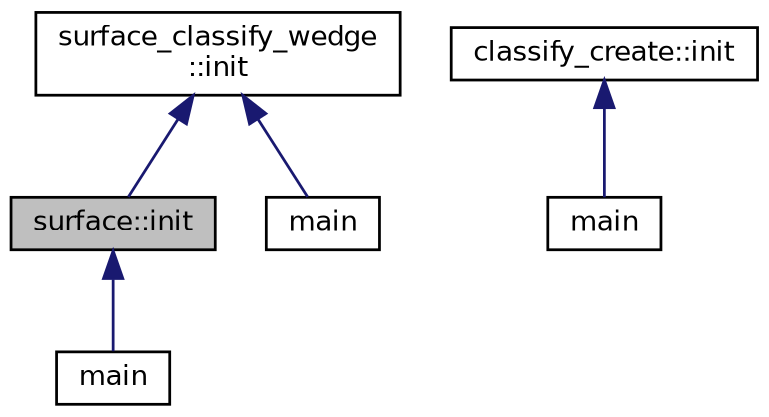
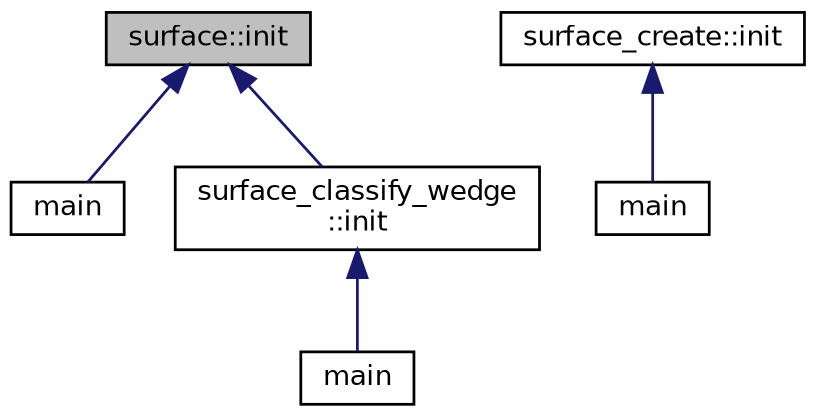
(604, 54) -> (653, 39)
(153, 158) -> (286, 126)
